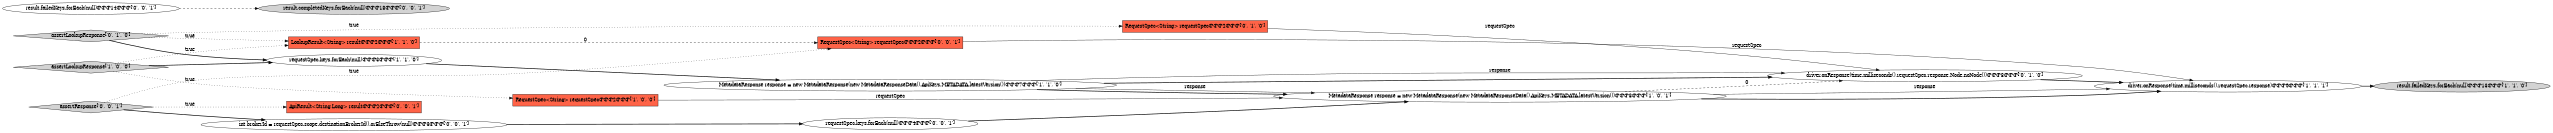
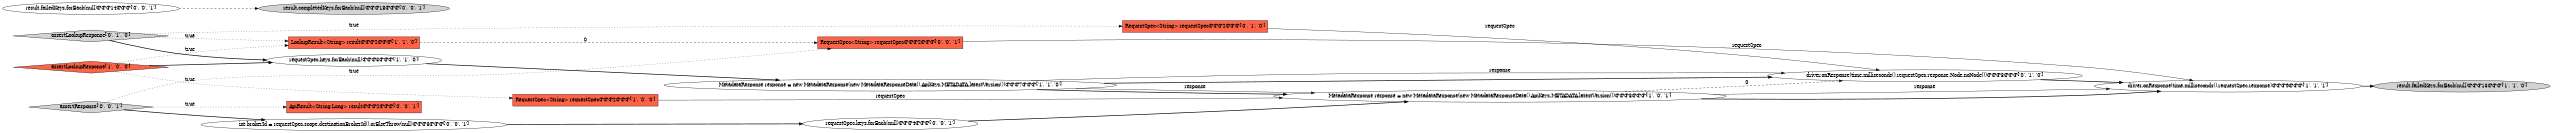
(91, 67) -> (91, 67)
